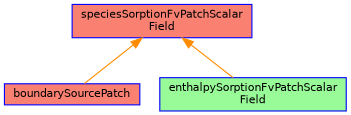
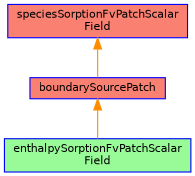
(212, 61) -> (98, 124)
